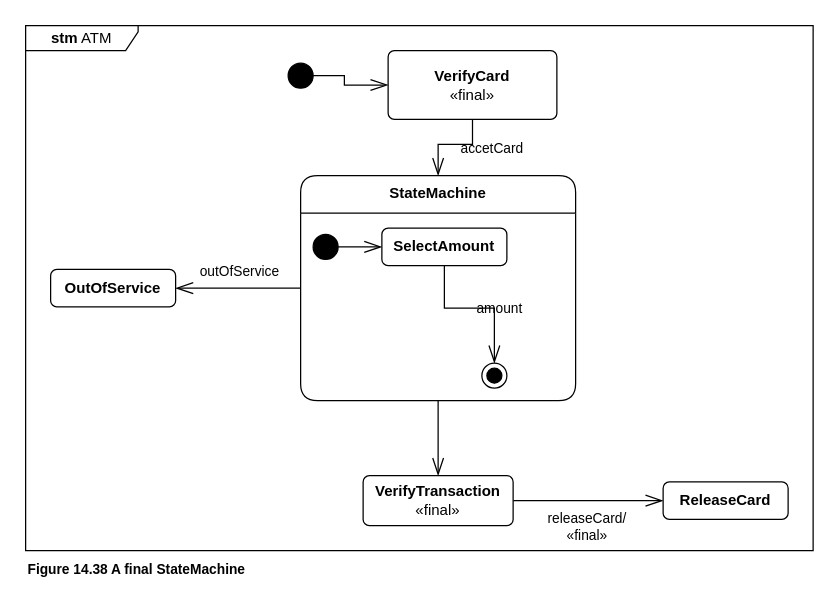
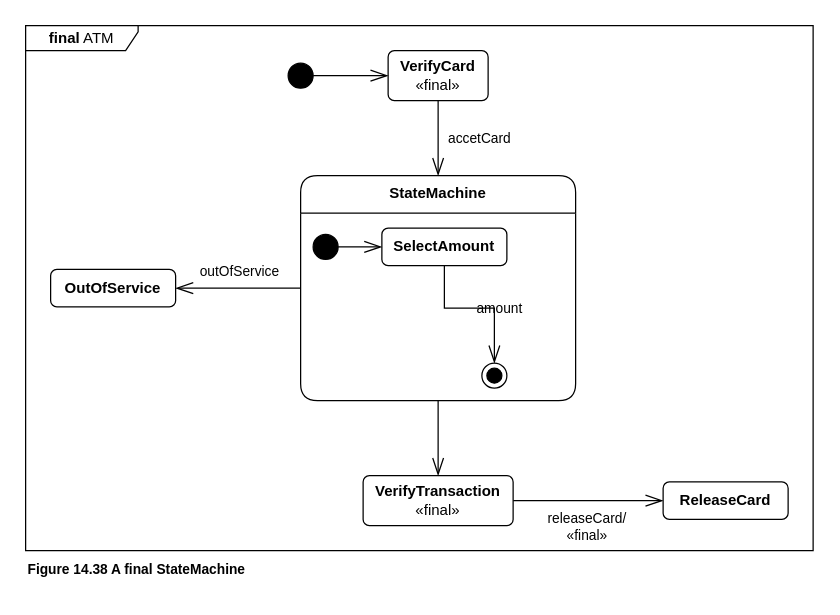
(82, 38) -> (82, 38)
(473, 85) -> (438, 76)
